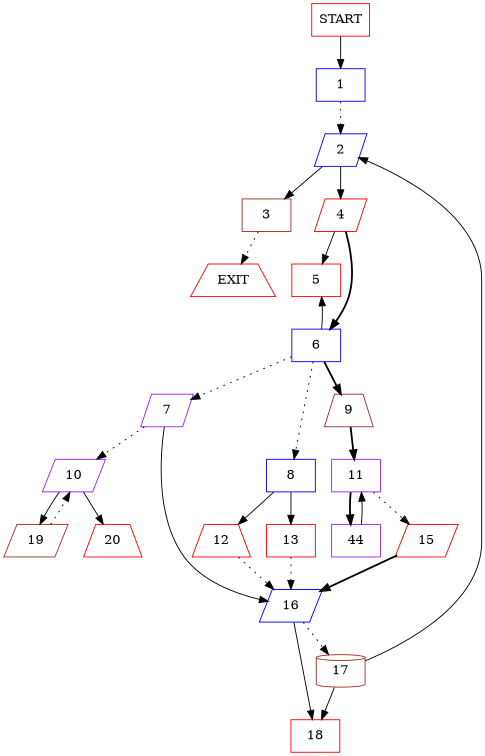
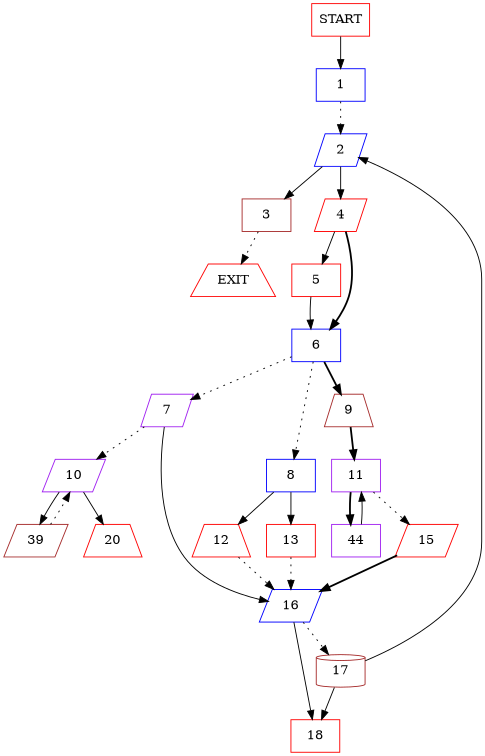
(322, 317) -> (310, 308)
(36, 541) -> (36, 541)
